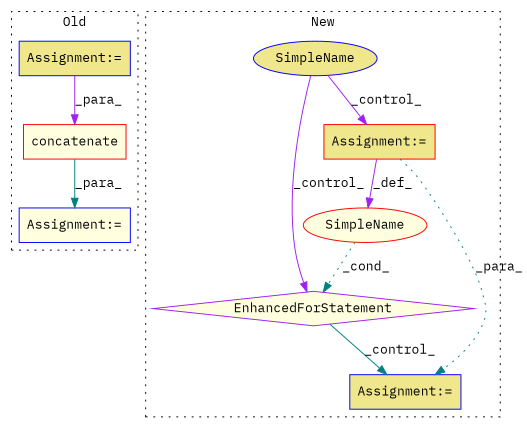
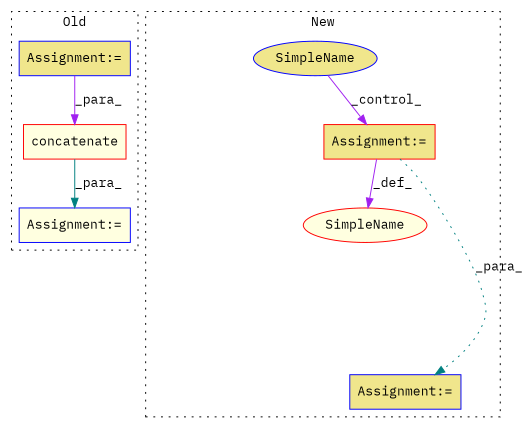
(313, 309) -> none
